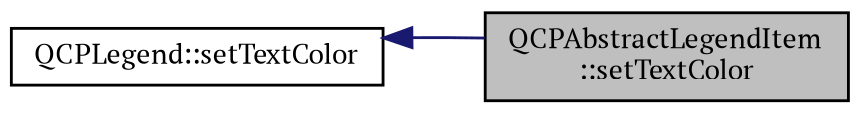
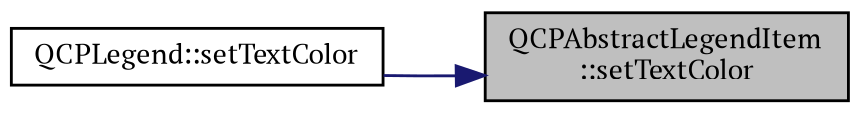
(449, 38) -> (420, 76)
